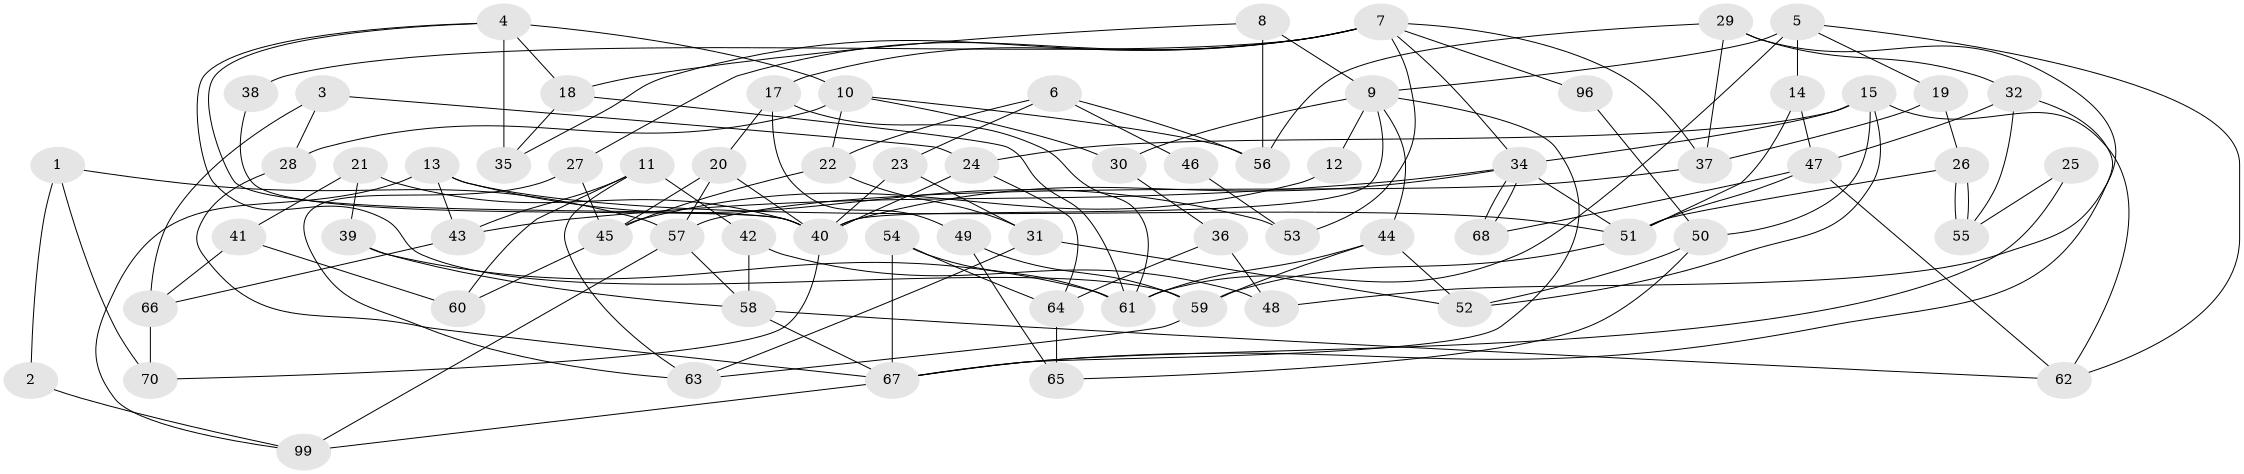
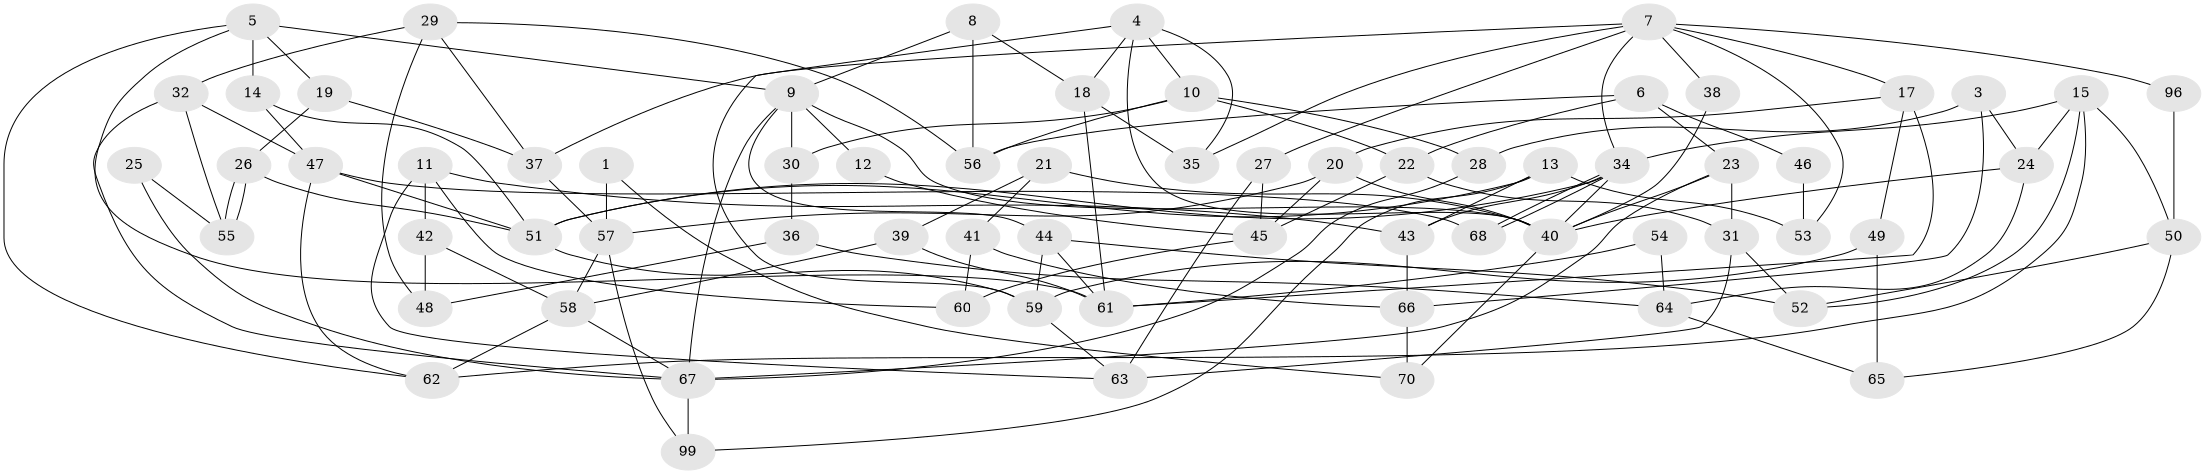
(892, 309) -> (1260, 346)
(31, 380) -> none
